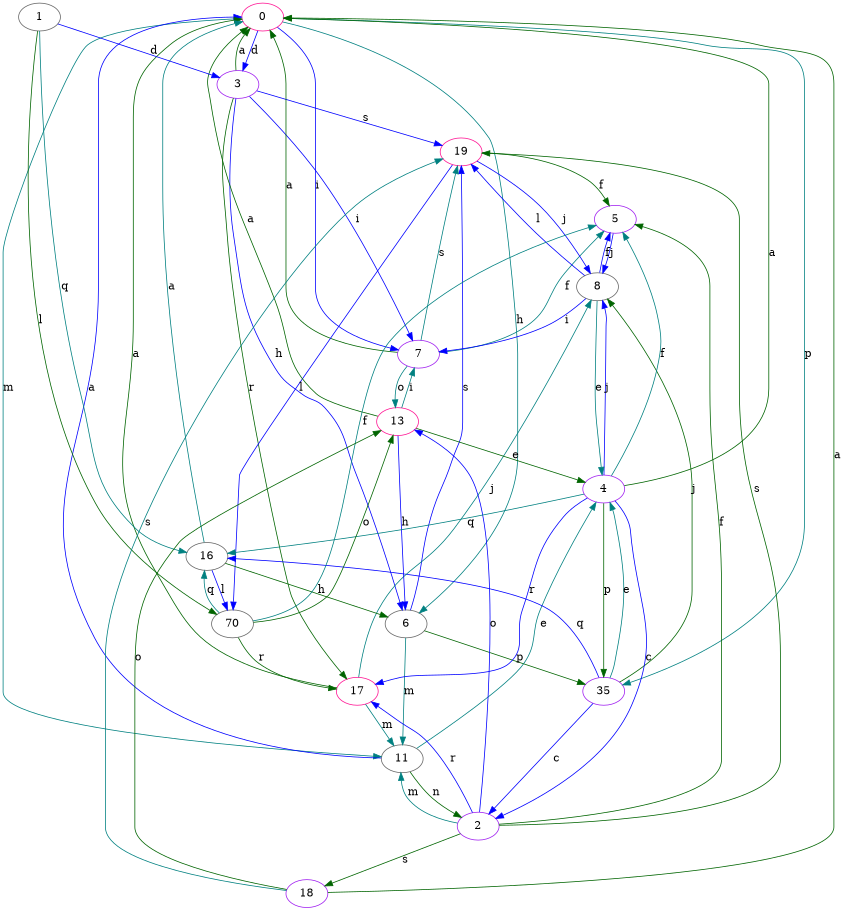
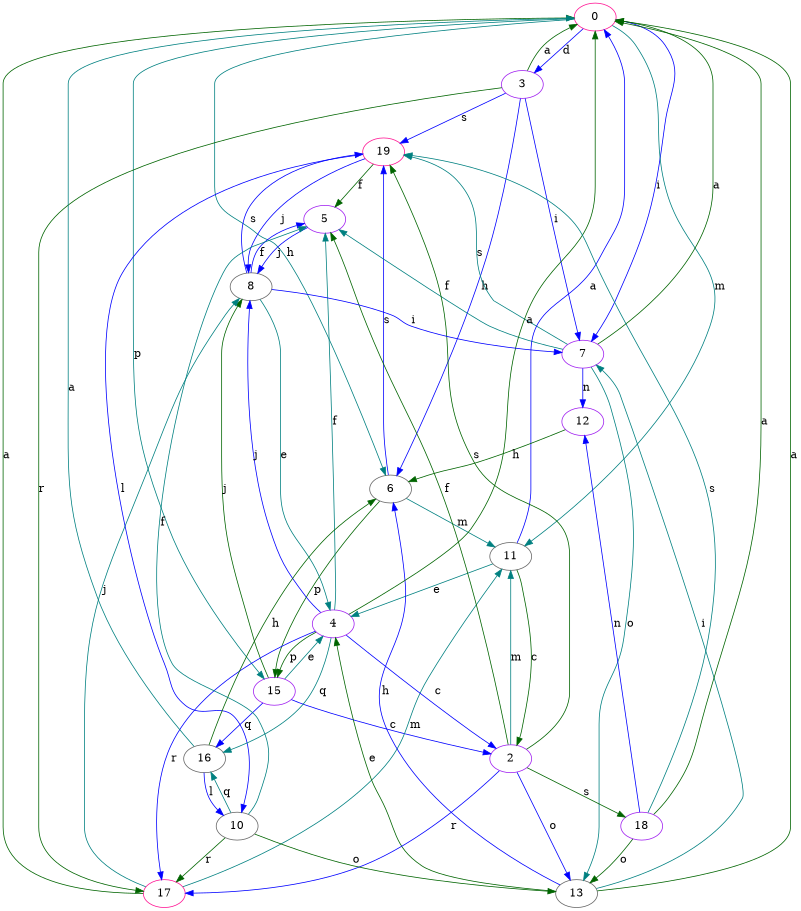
(40, 17) -> none
(538, 219) -> (253, 219)
(398, 422) -> (577, 894)
none -> (583, 422)
(232, 624) -> (237, 826)
(604, 691) -> (274, 691)
(436, 792) -> (534, 658)
